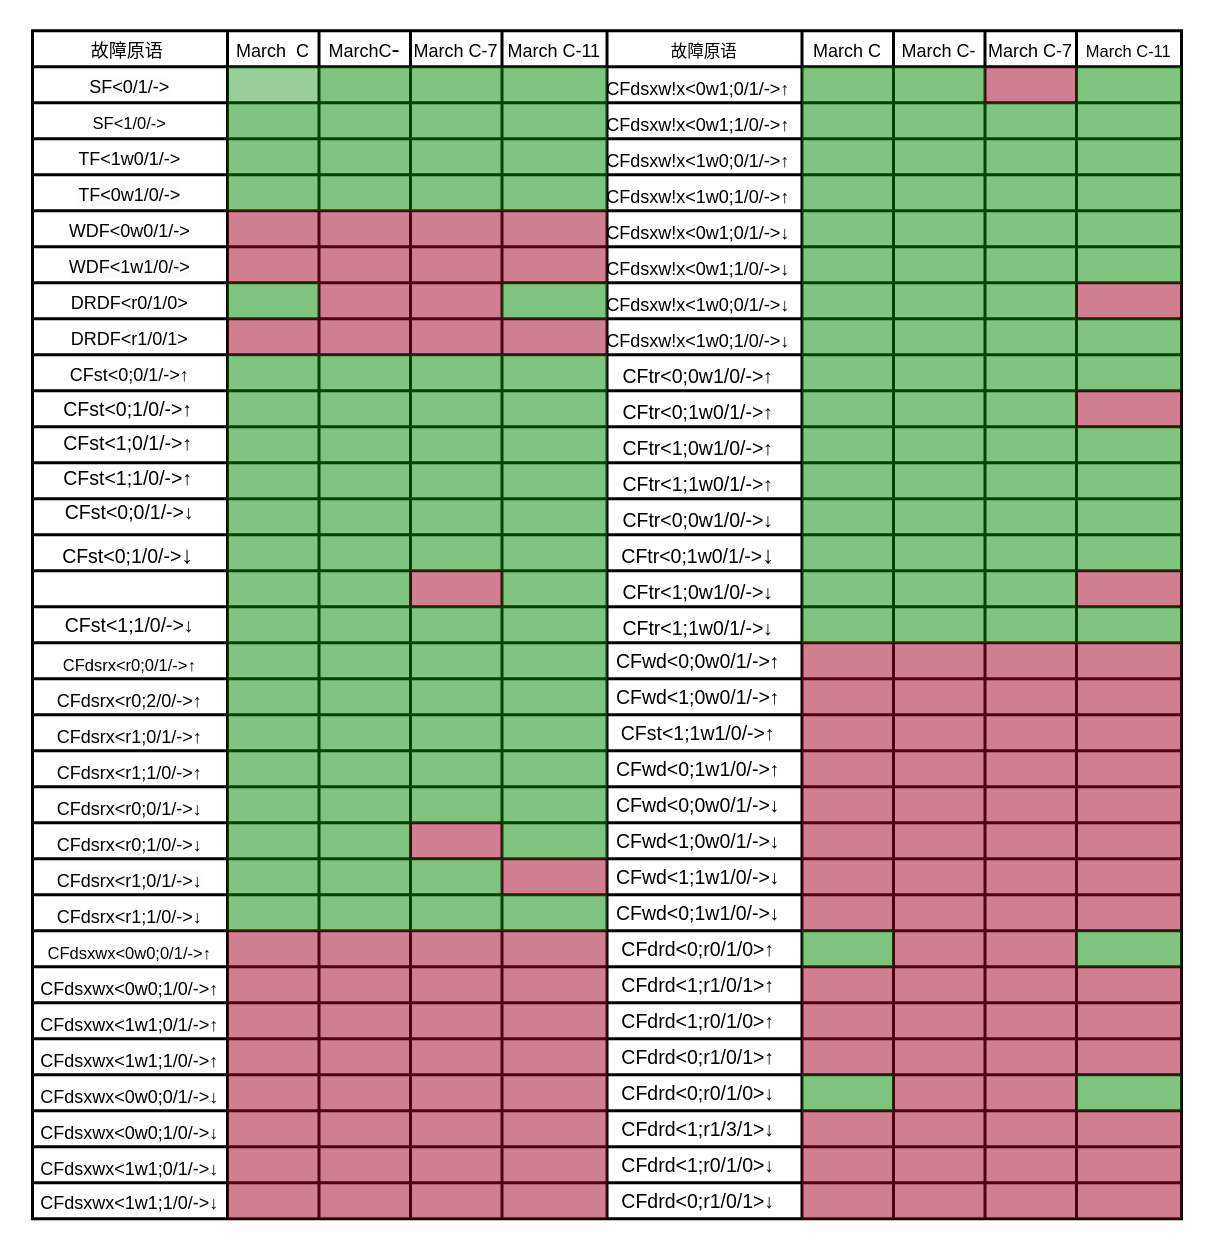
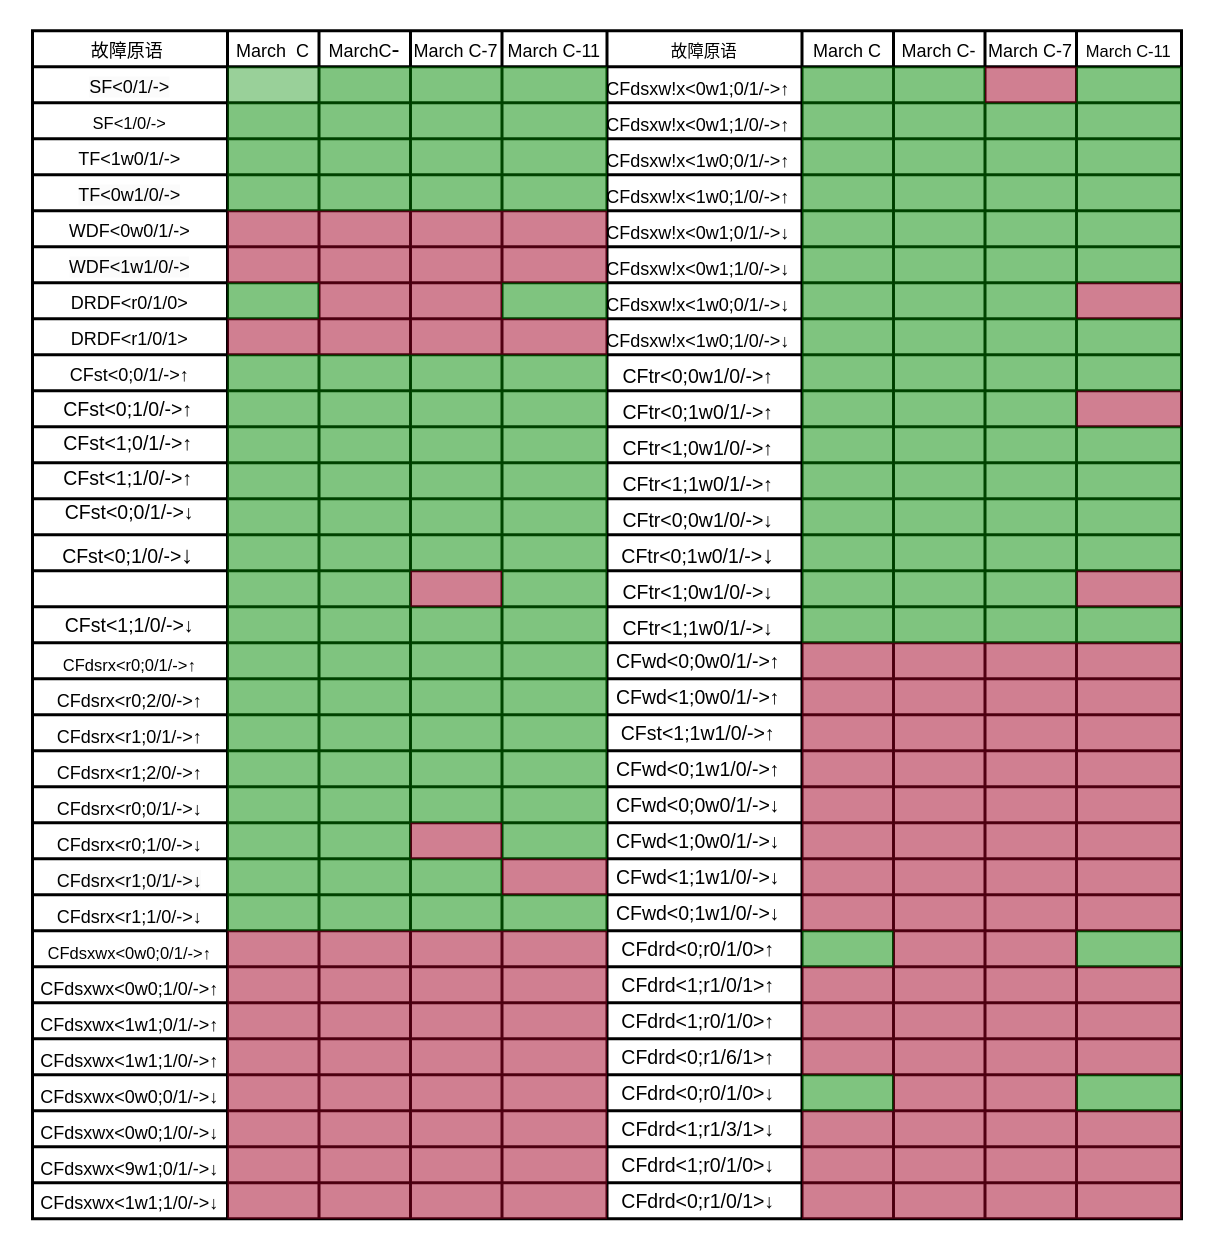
(130, 770) -> (130, 770)
(698, 1055) -> (698, 1055)
(130, 1166) -> (130, 1166)
